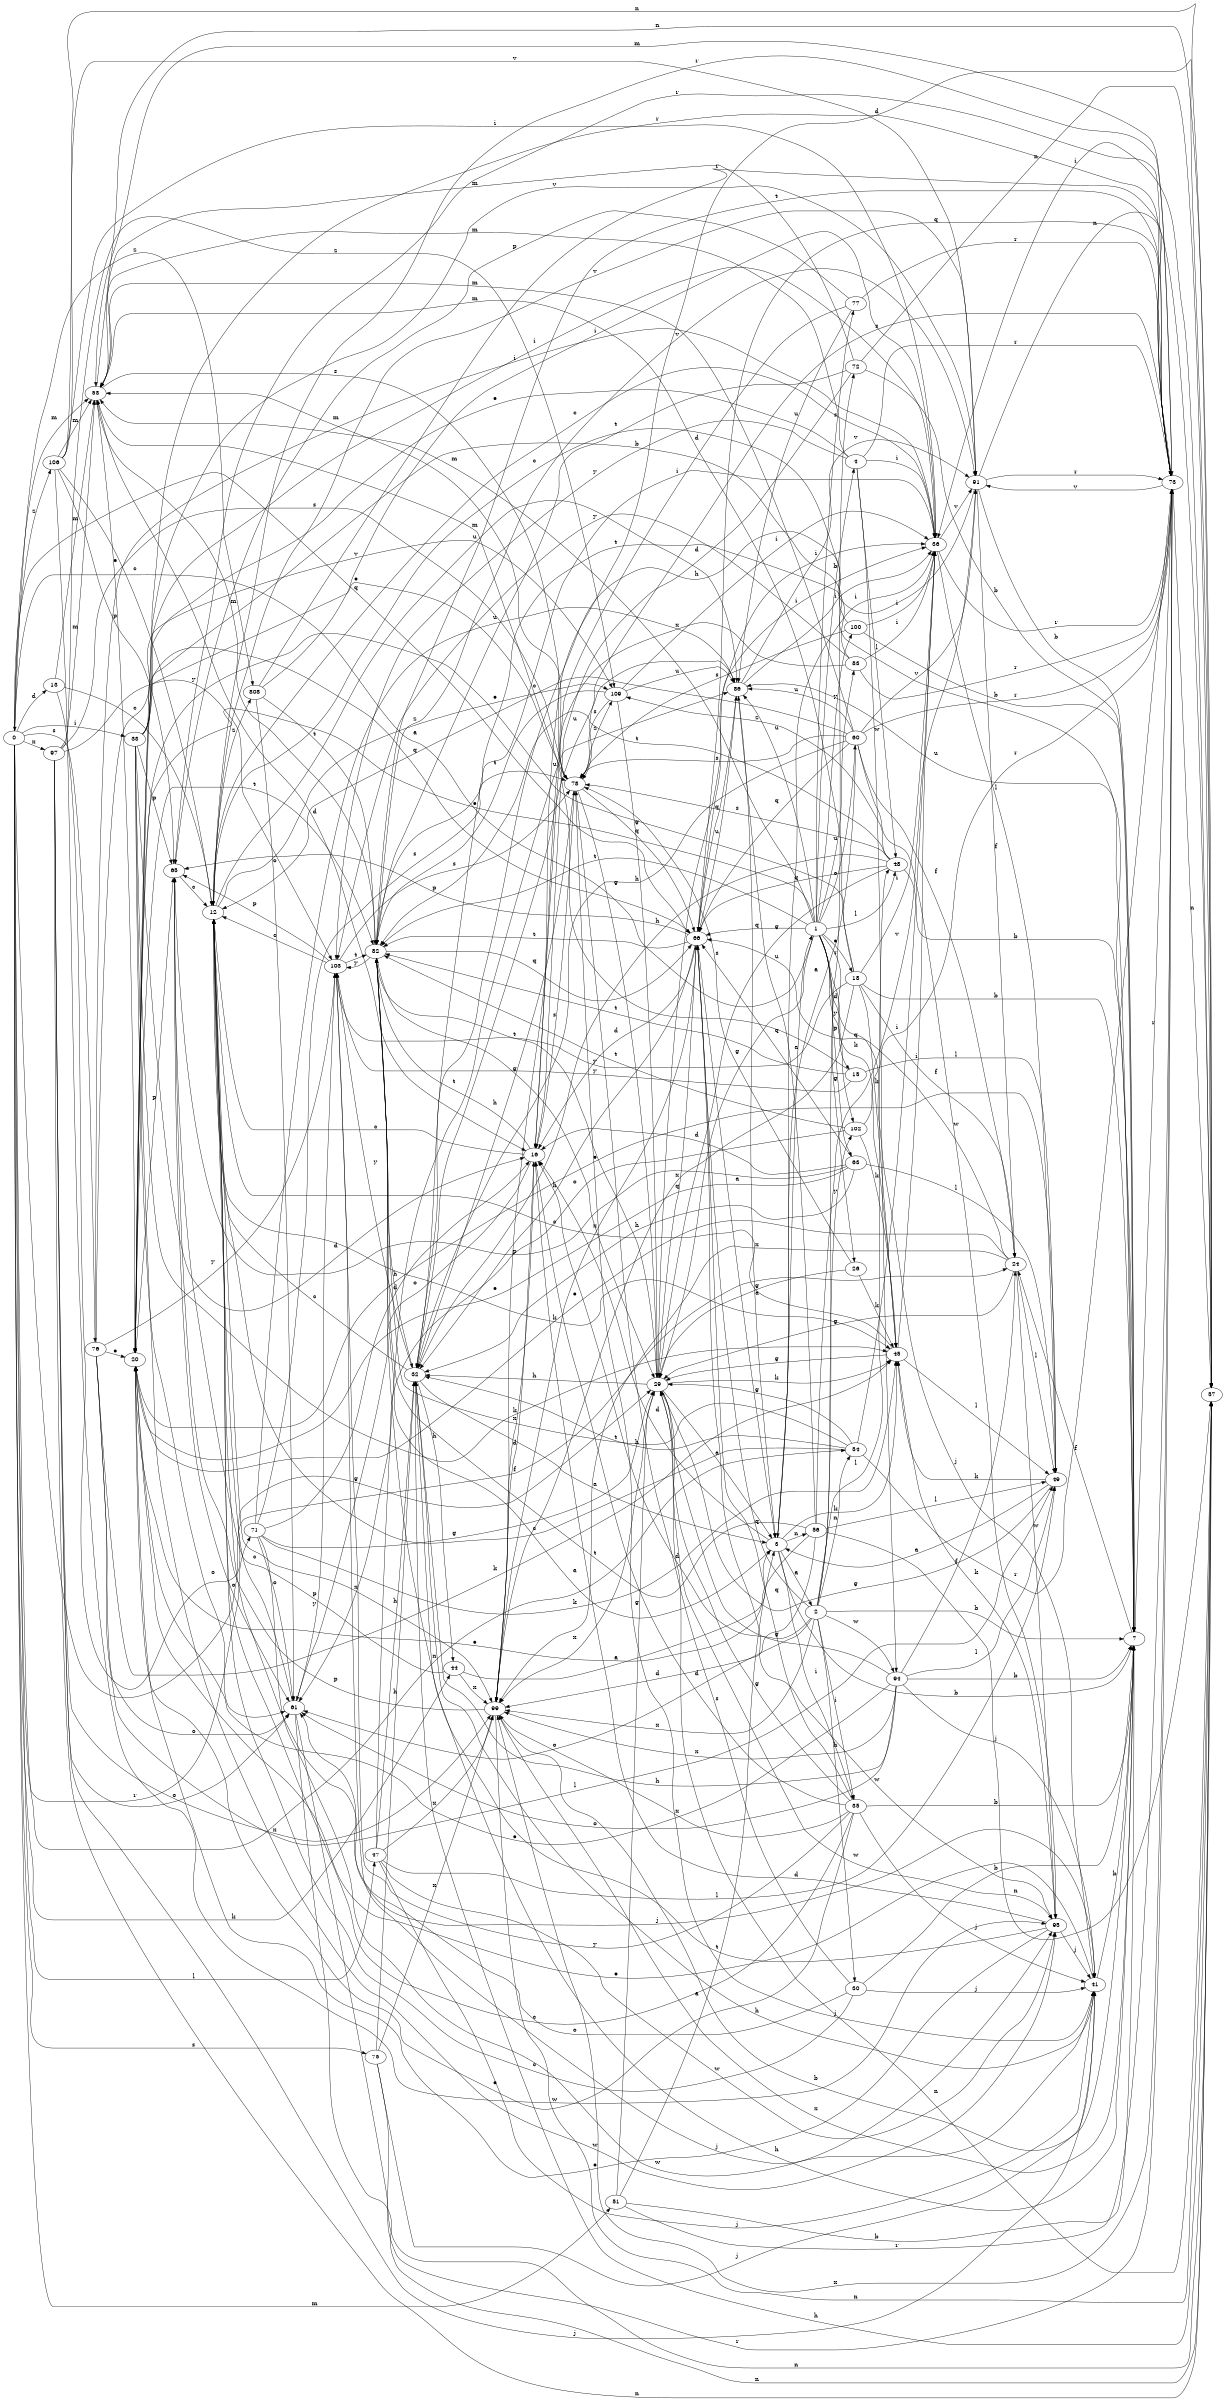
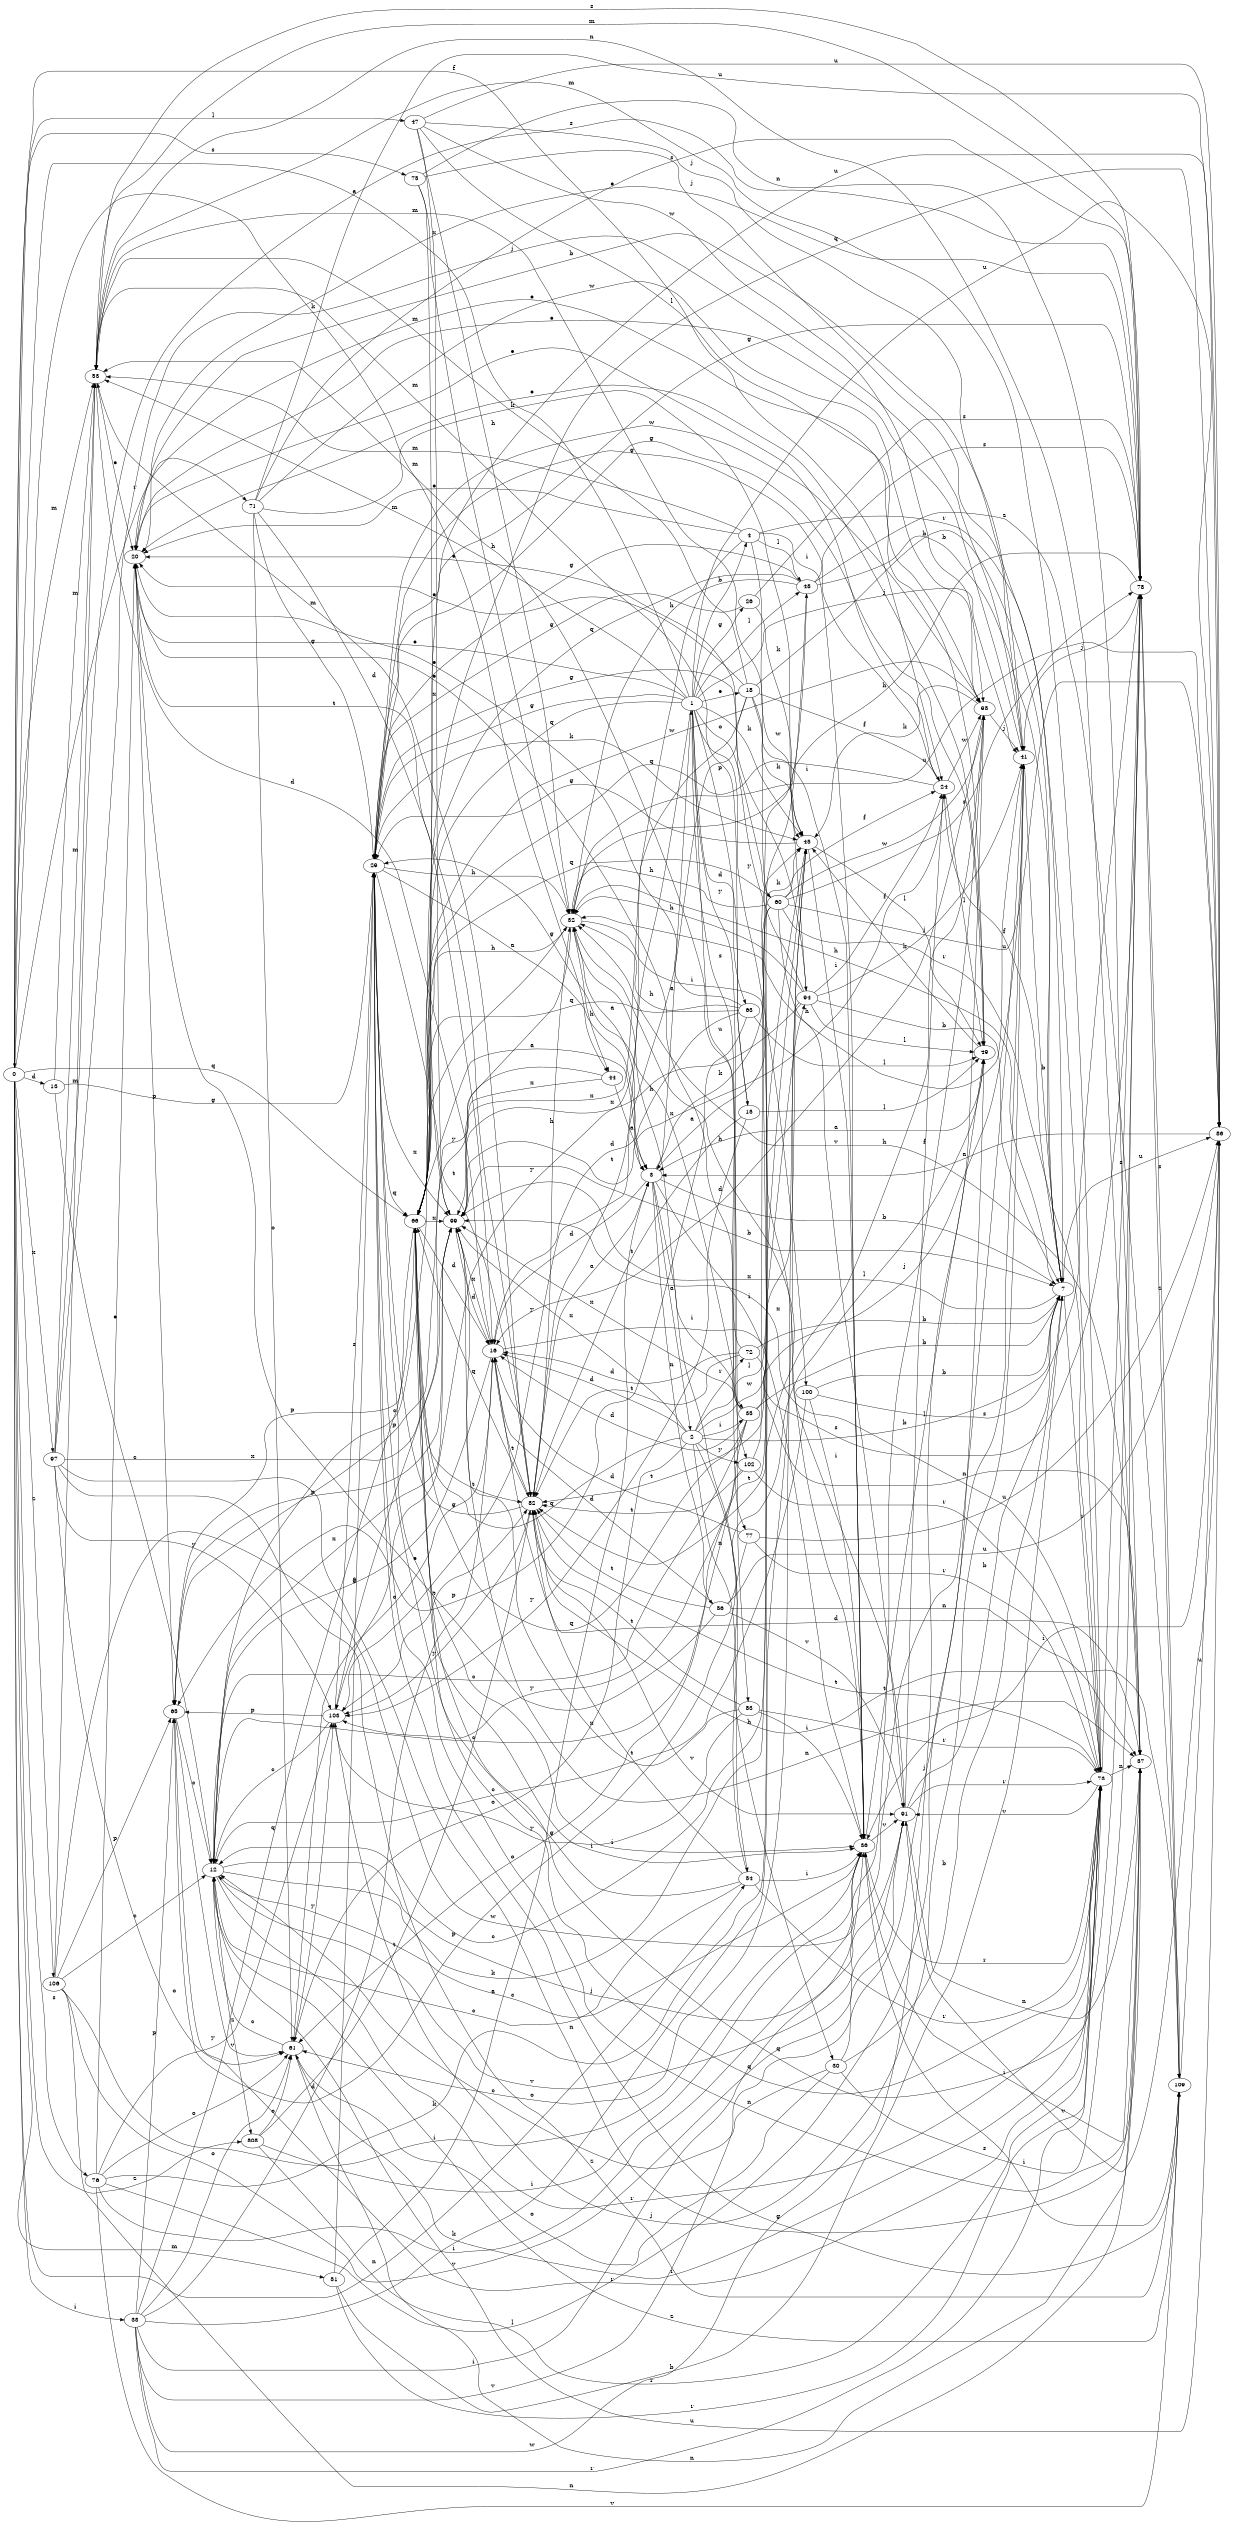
(449, 871) -> (358, 1293)
(234, 1585) -> (233, 2045)
(712, 1668) -> (589, 1502)
